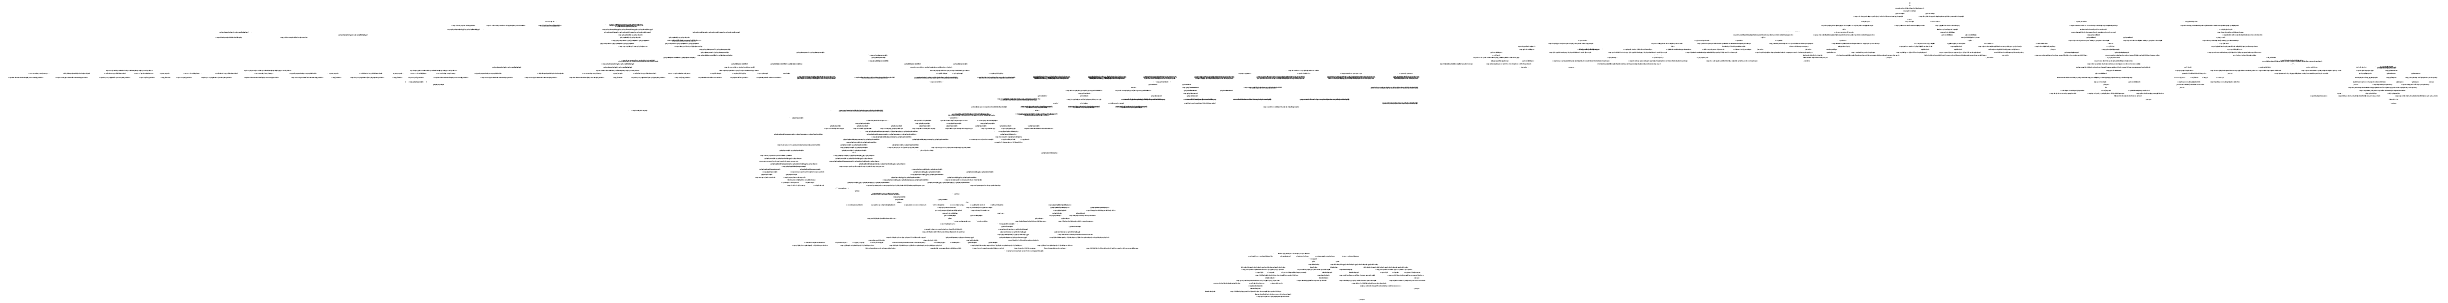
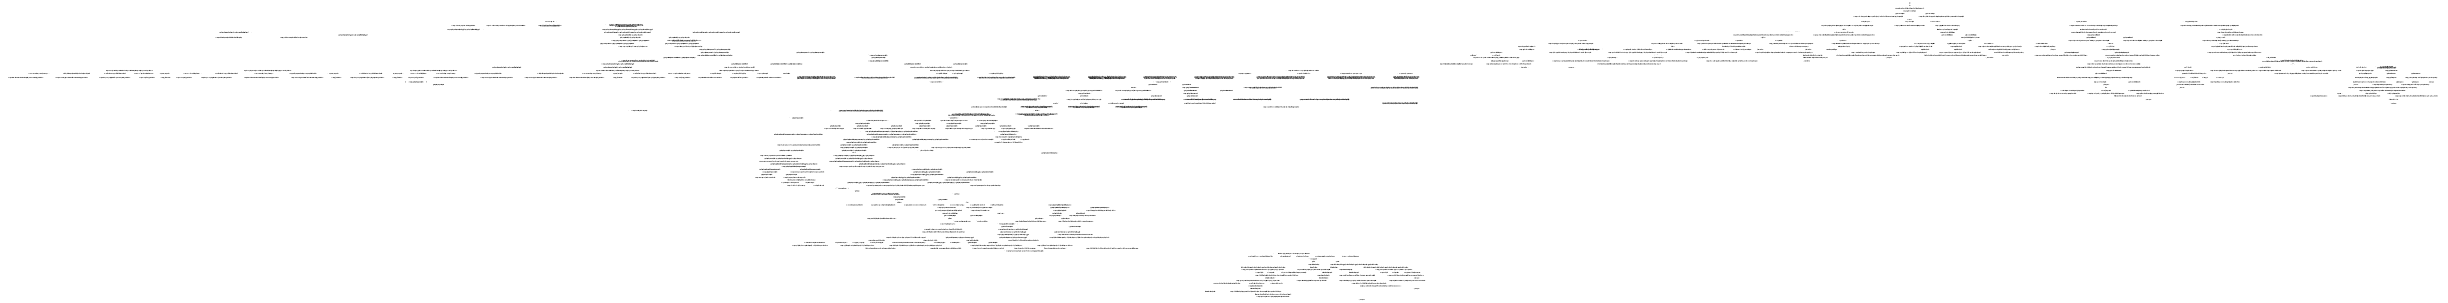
(1831, 53) -> none
none -> (1473, 55)
